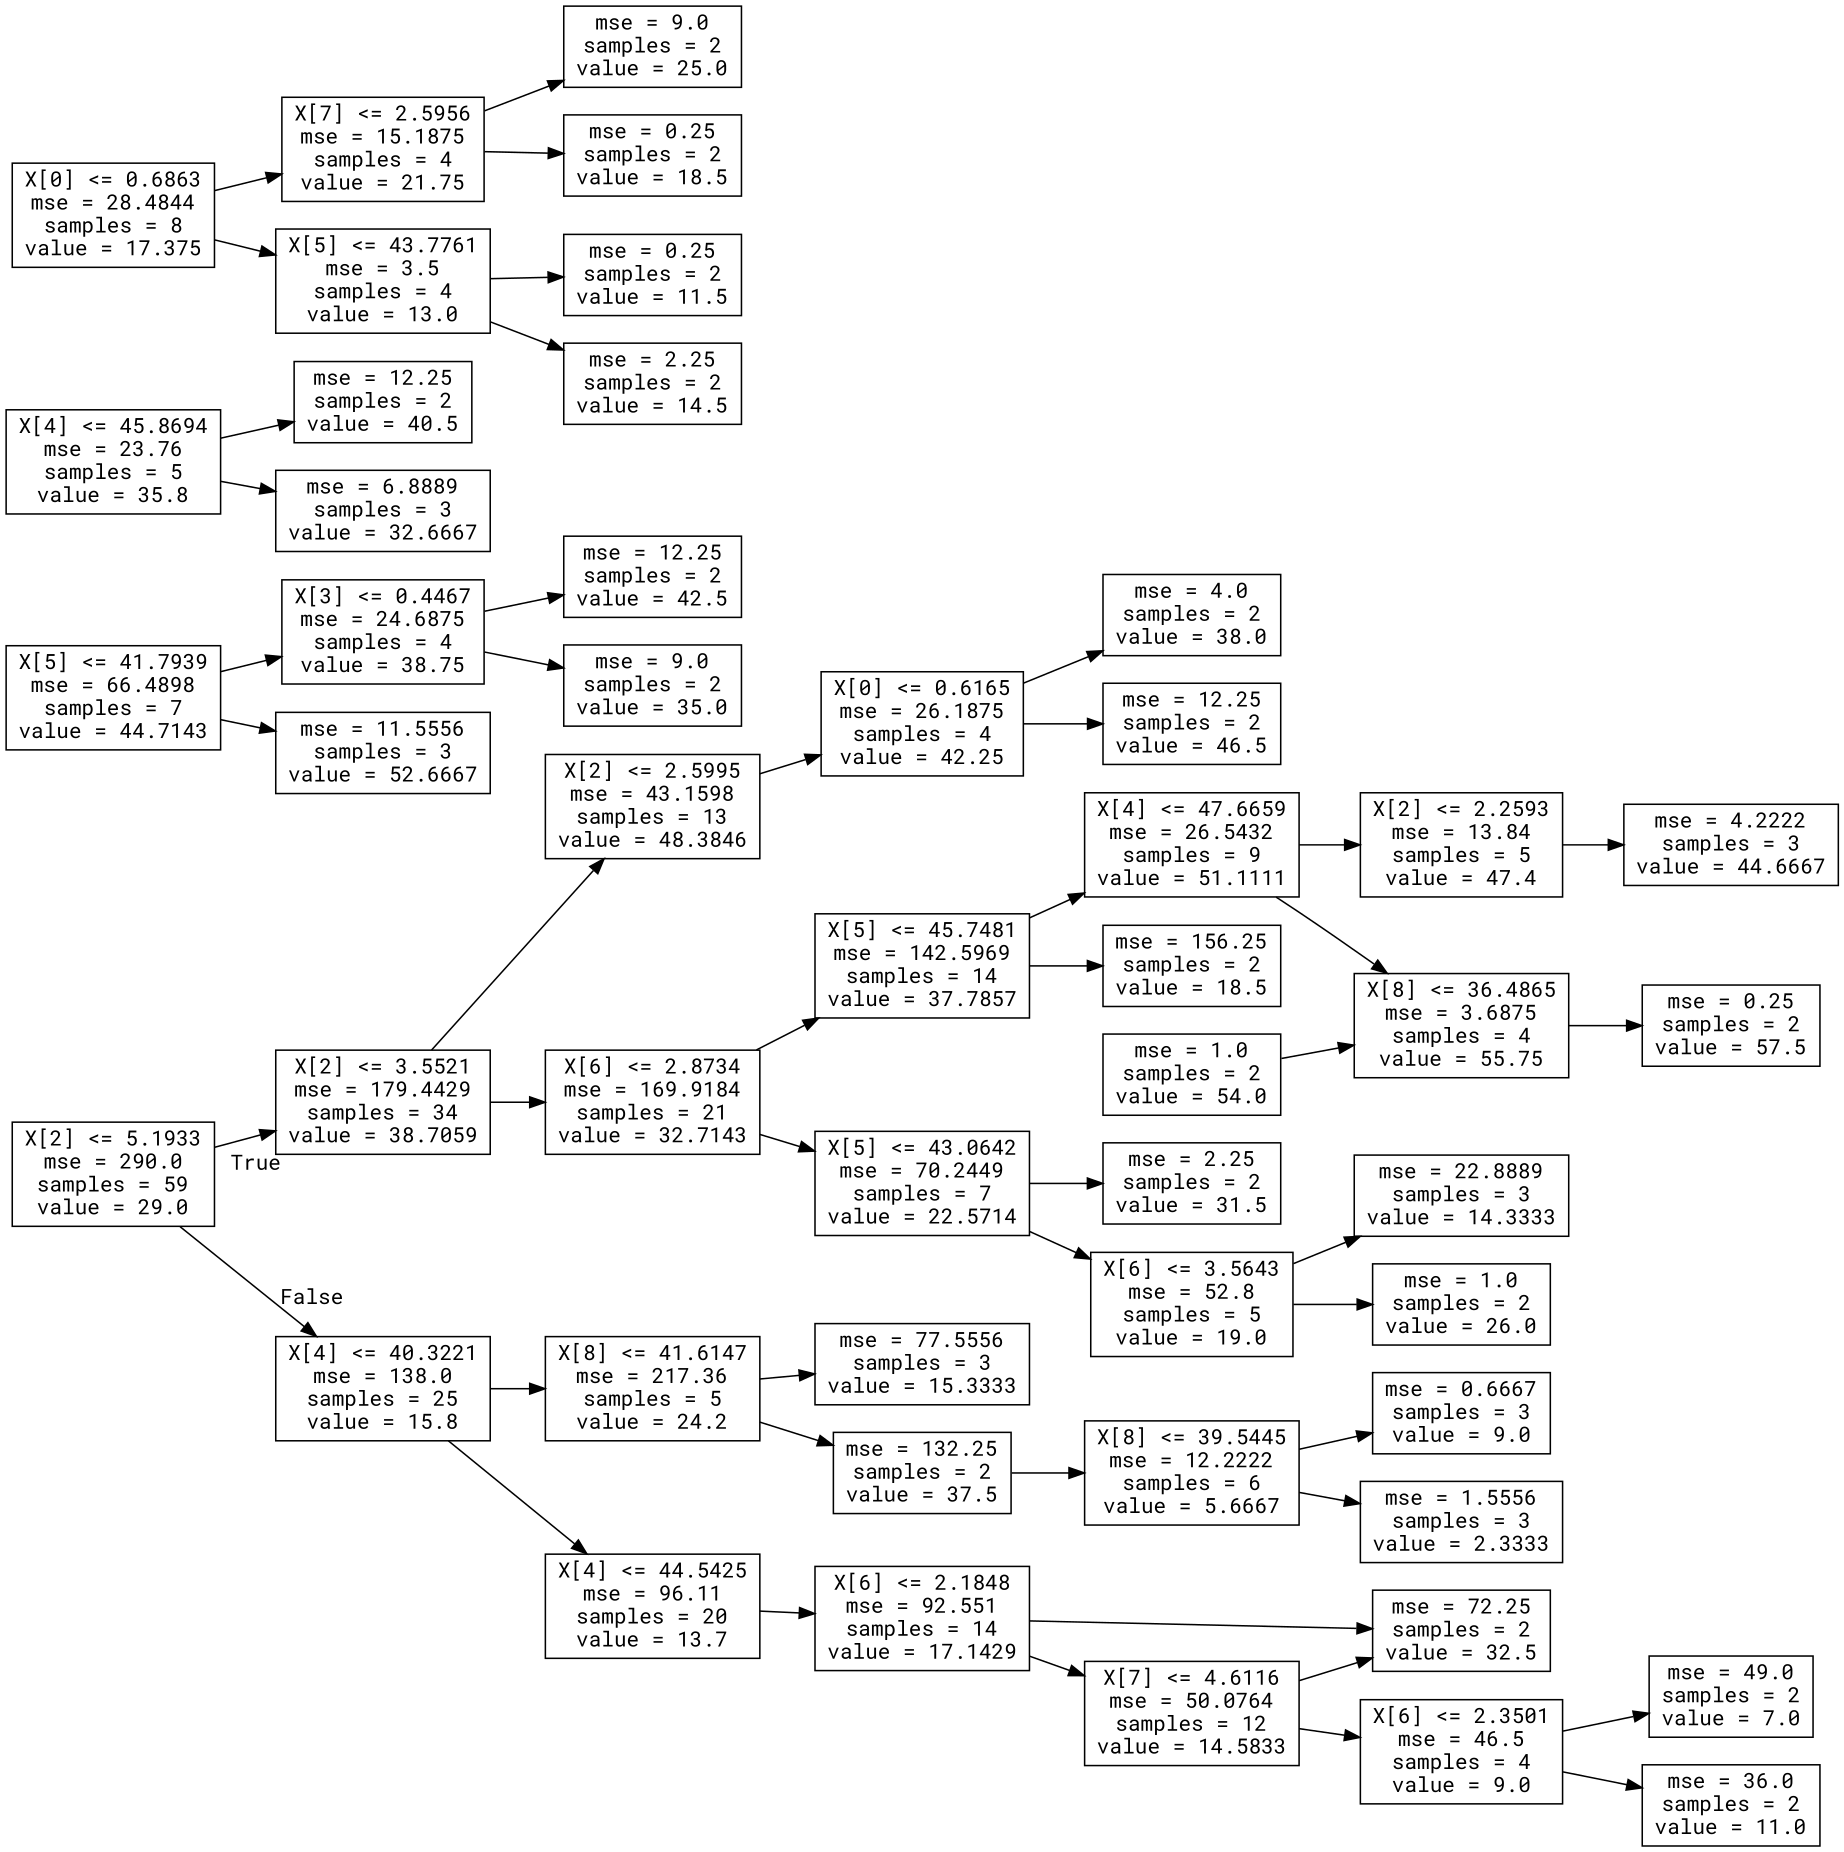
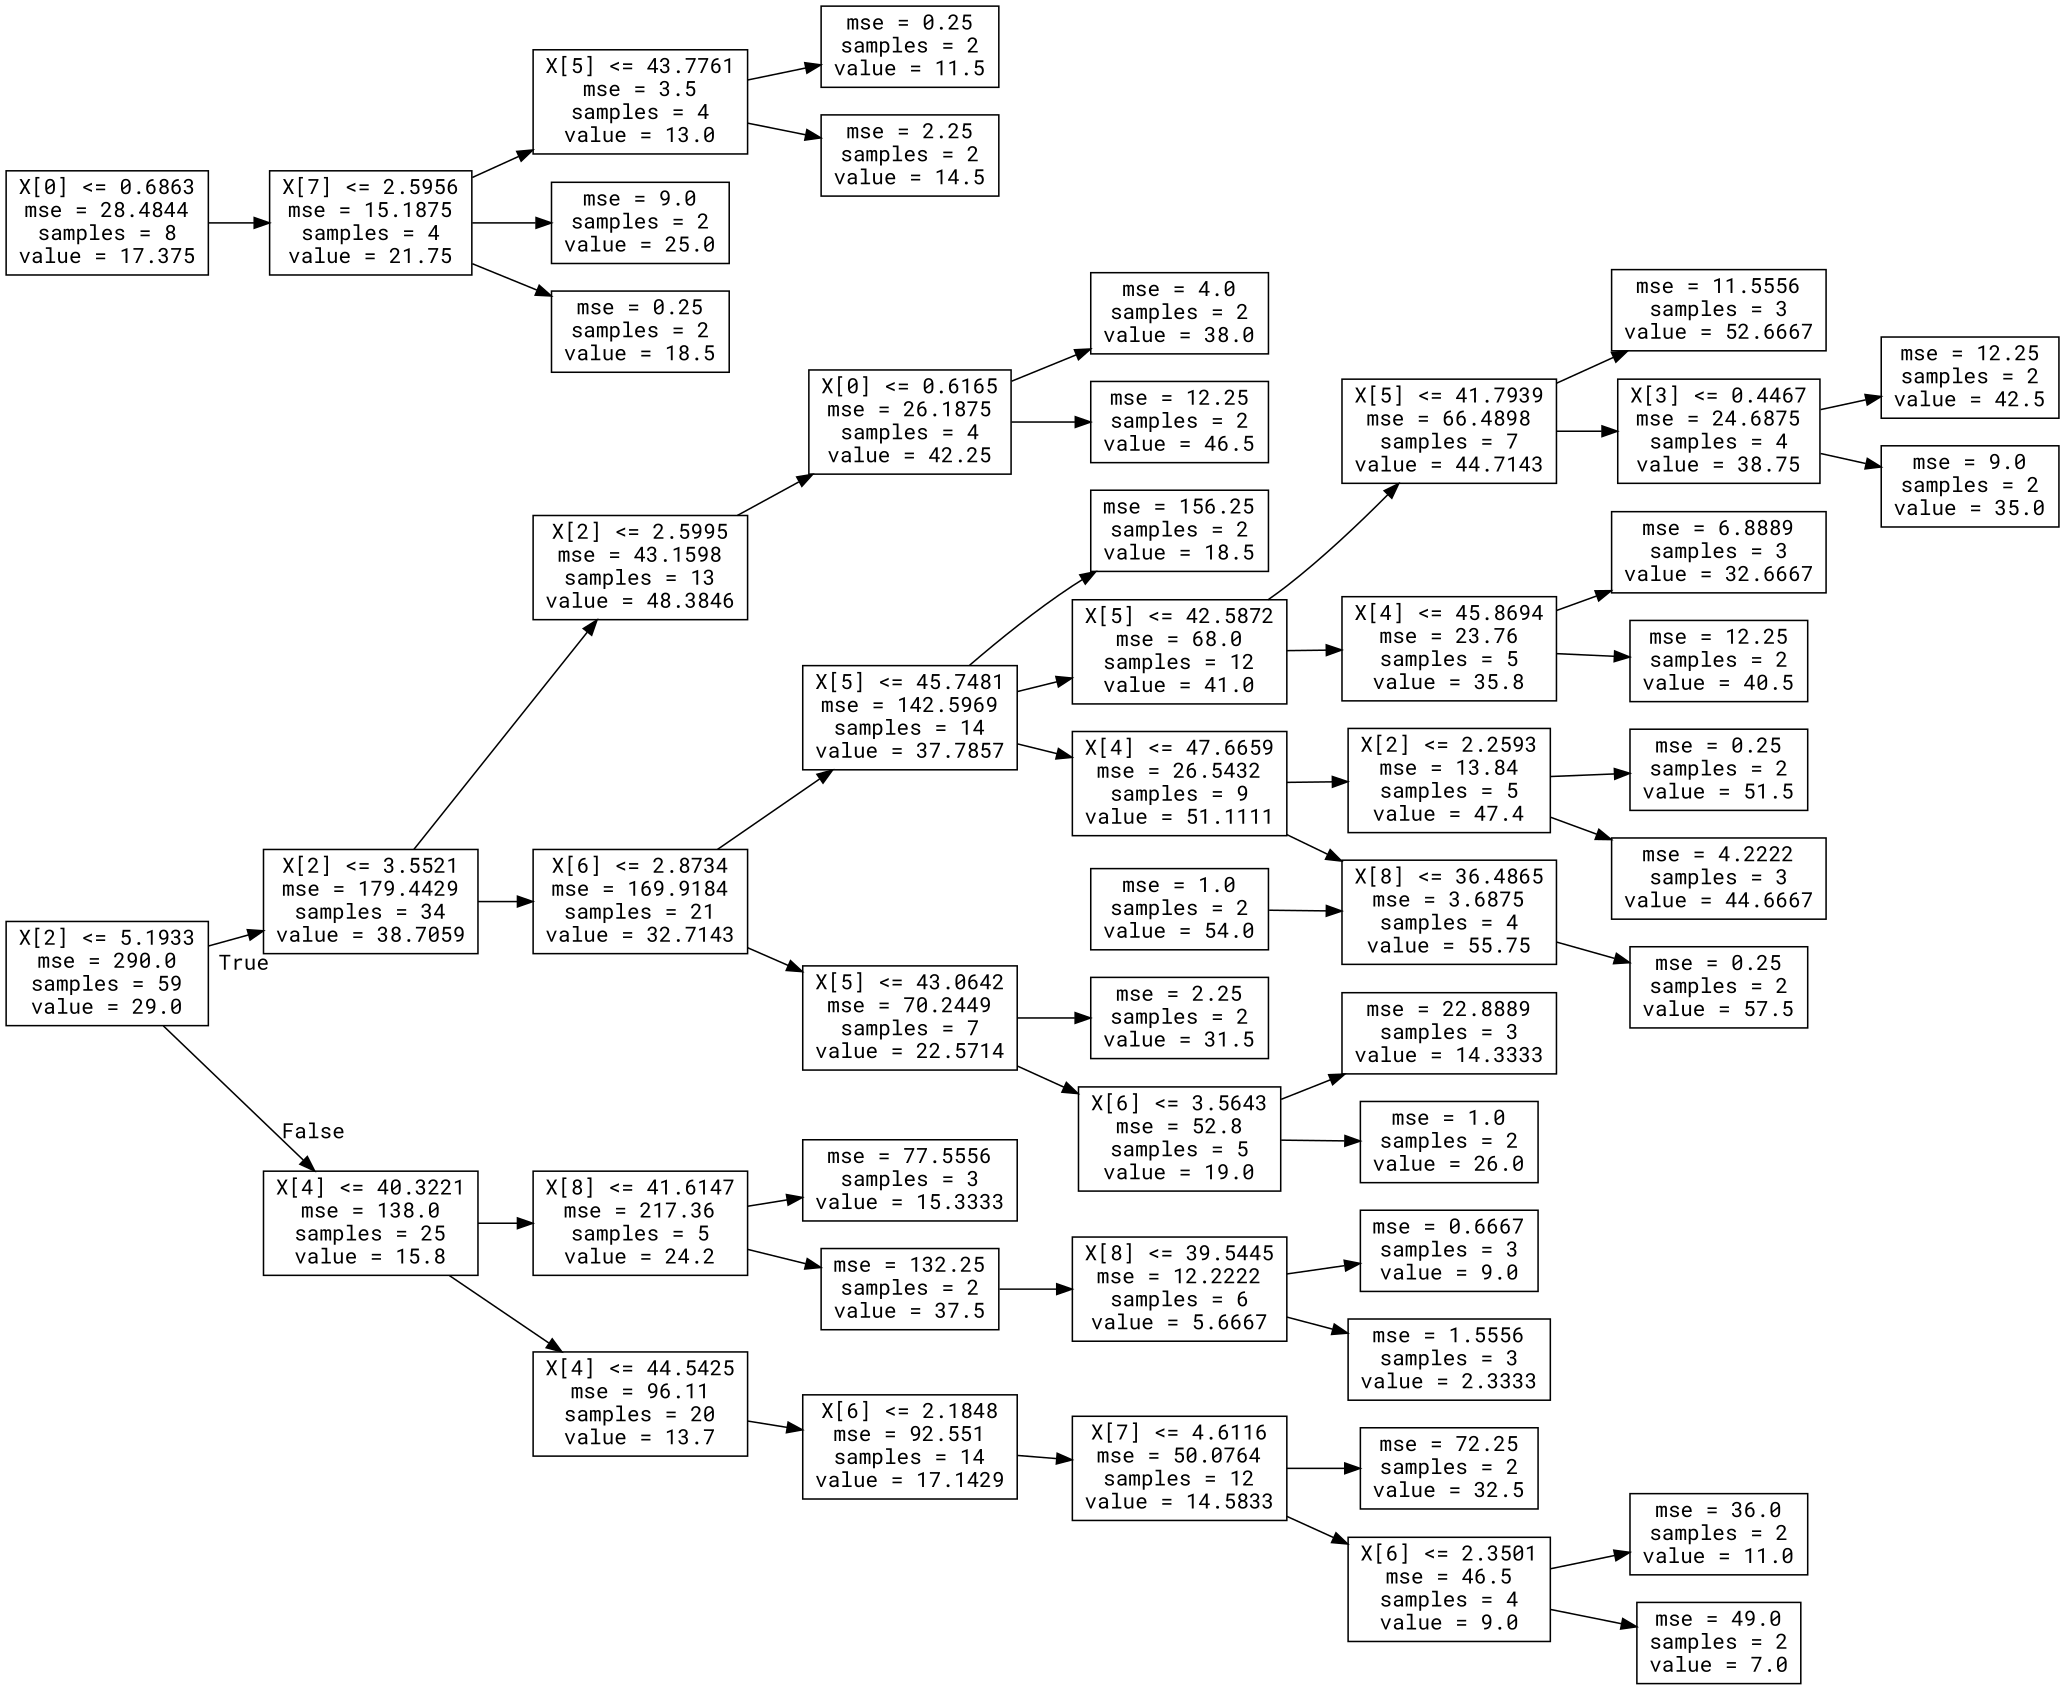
(238, 246) -> (496, 167)
none -> (1180, 652)
none -> (1719, 770)
(1193, 1625) -> none
